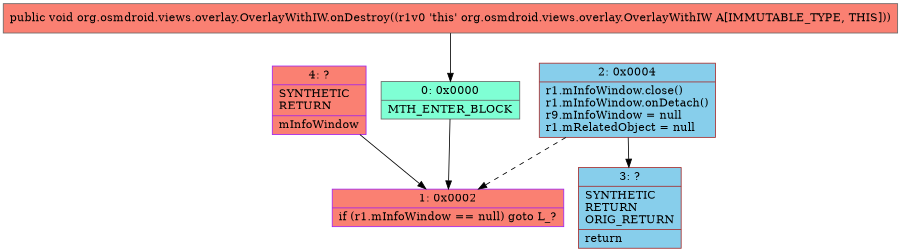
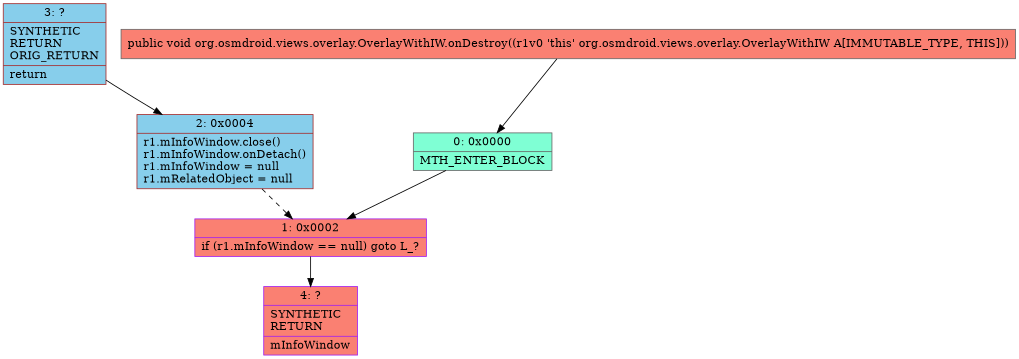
(614, 115) -> (212, 167)
(628, 148) -> (130, 95)
(390, 159) -> (311, 267)
